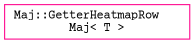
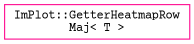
(97, 22) -> (97, 22)
